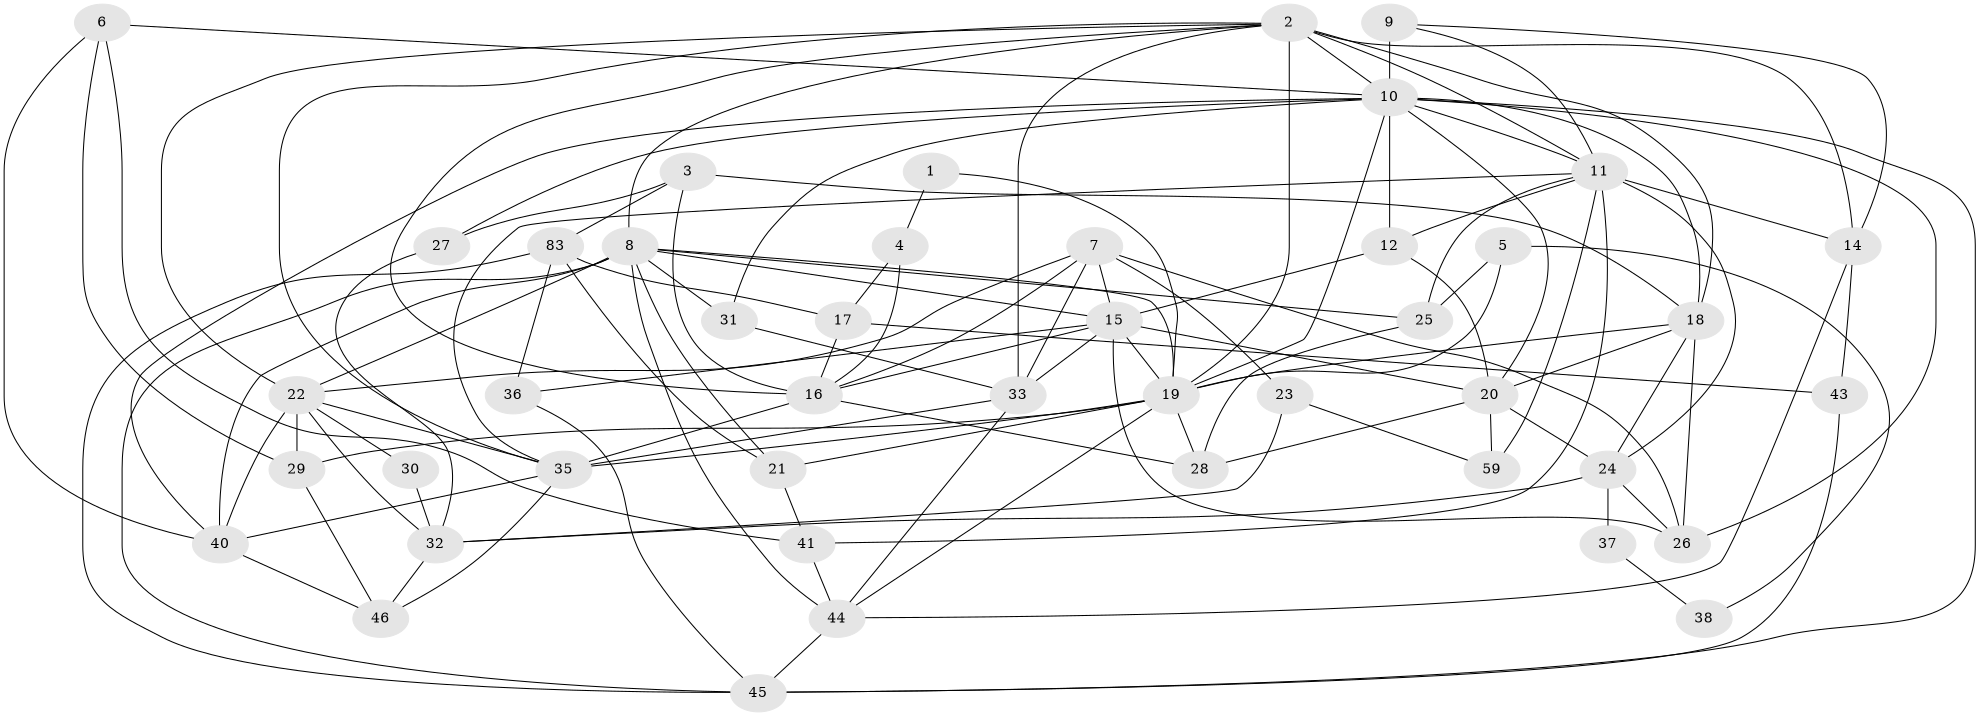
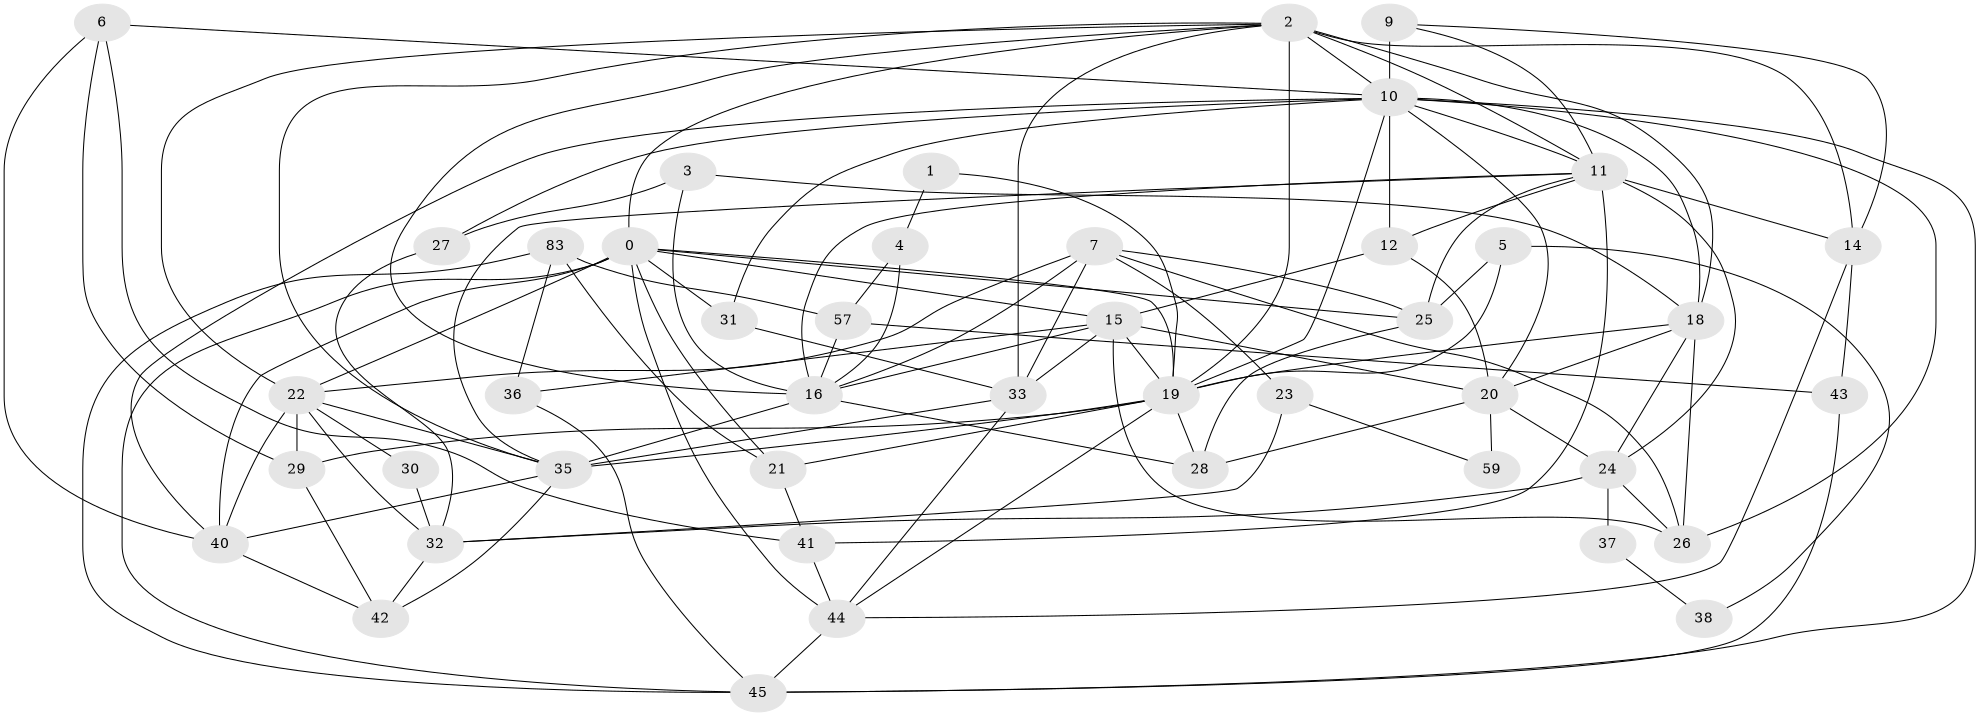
(622, 209) -> none
(630, 246) -> (630, 246)
(1105, 284) -> (1264, 274)
(843, 321) -> (843, 321)
(1561, 325) -> (998, 204)
(381, 619) -> (381, 619)
